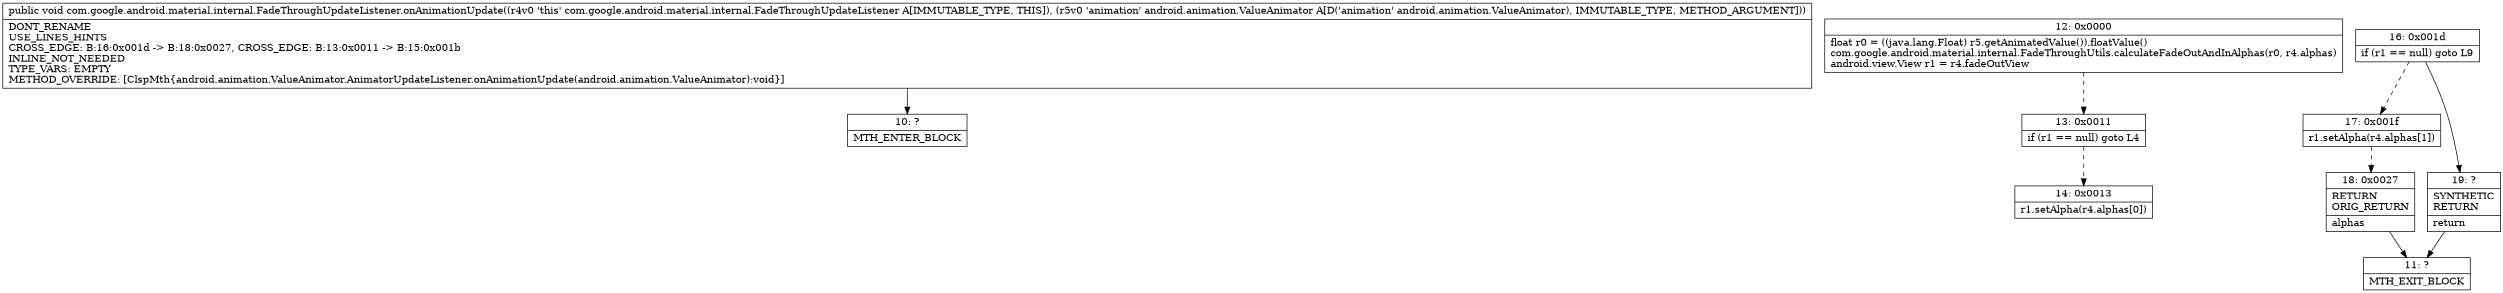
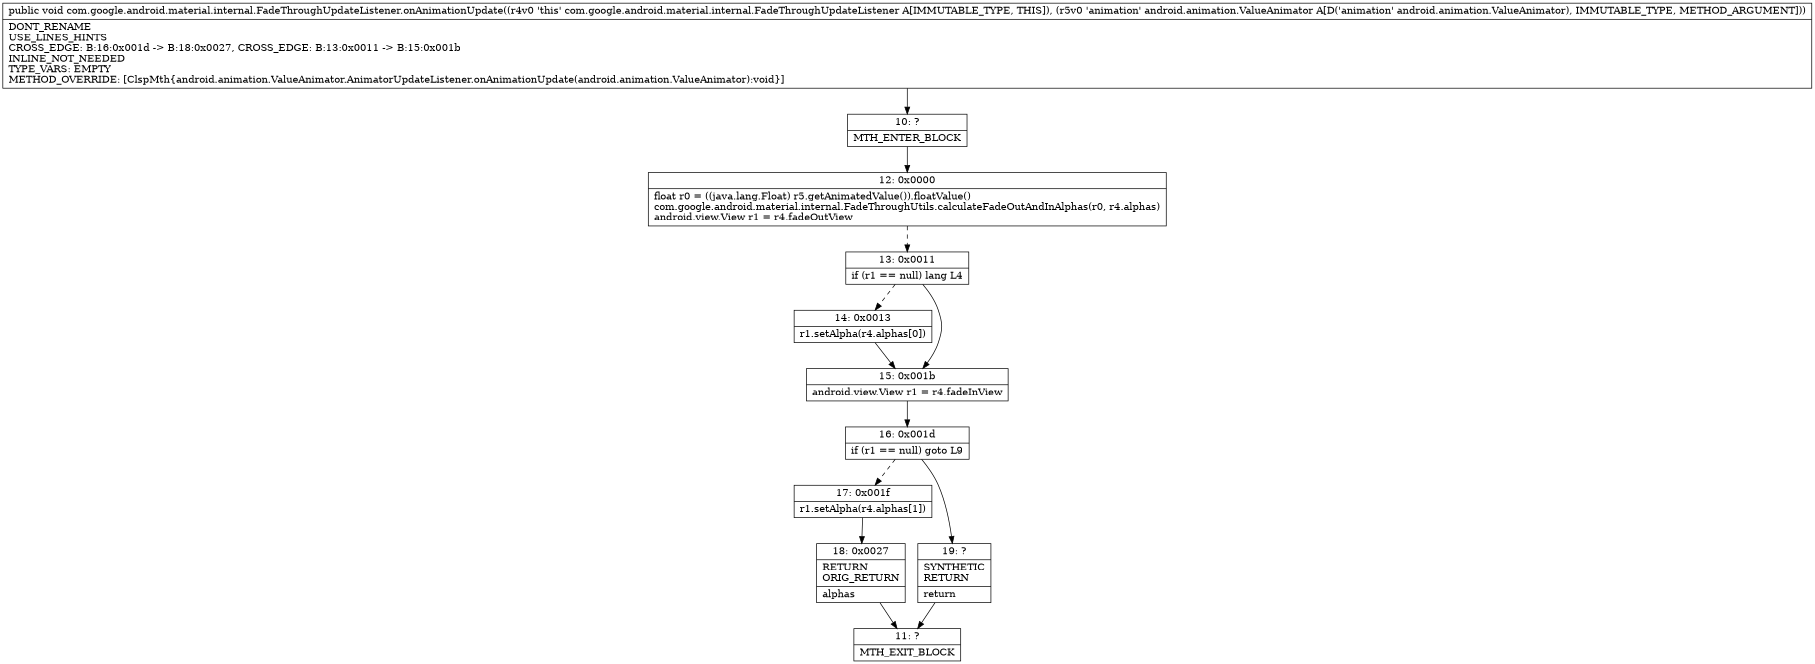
(2084, 138) -> (907, 276)
none -> (907, 156)
(2371, 156) -> (862, 527)
none -> (907, 385)
